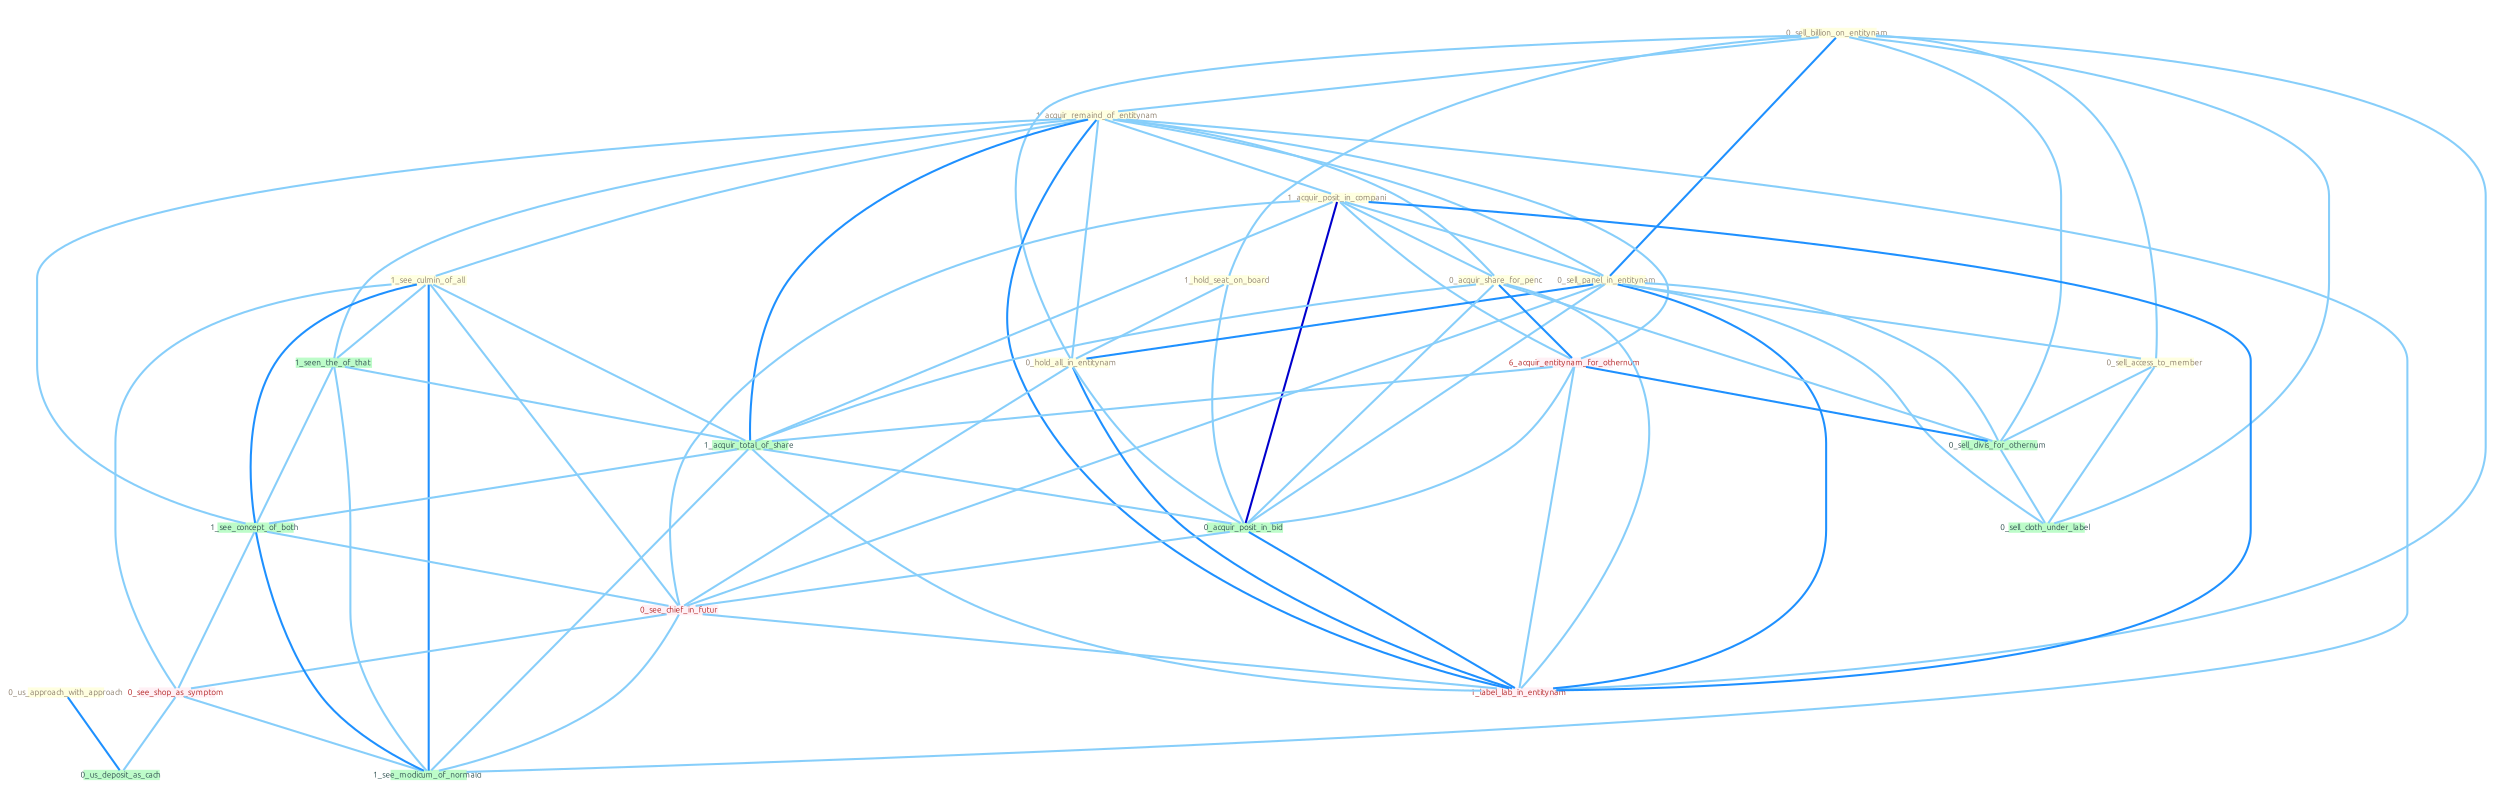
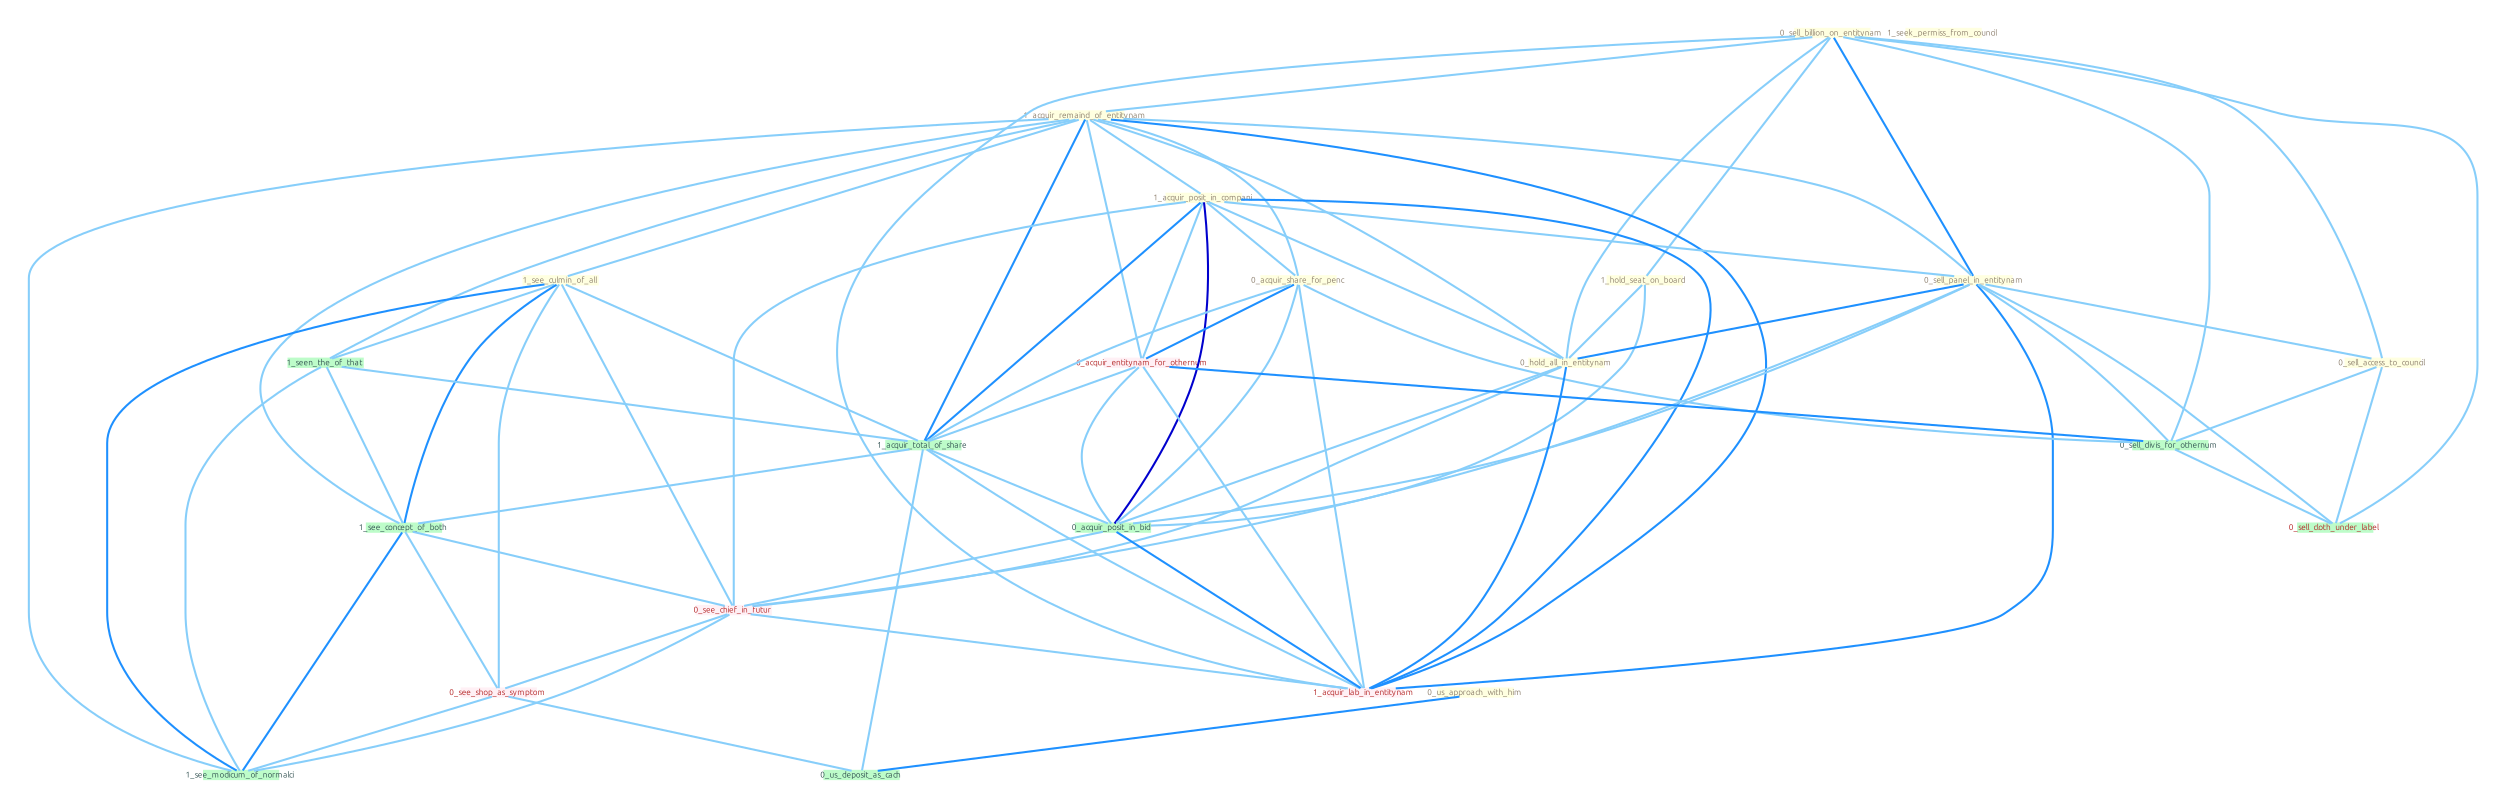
none -> (1944, 33)
none -> (1385, 280)
(1030, 327) -> (1063, 322)
(2156, 363) -> (2383, 363)
(2047, 528) -> (2335, 528)
(590, 610) -> (893, 610)
(66, 693) -> (1476, 693)
(1519, 693) -> (1364, 693)
